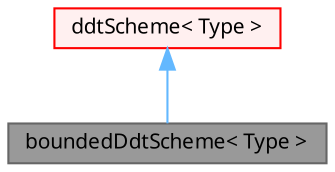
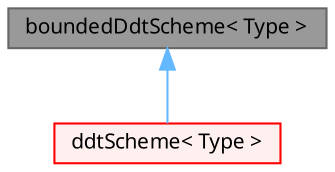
(167, 97) -> (167, 97)
